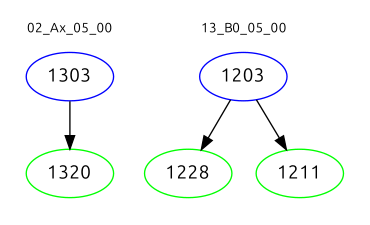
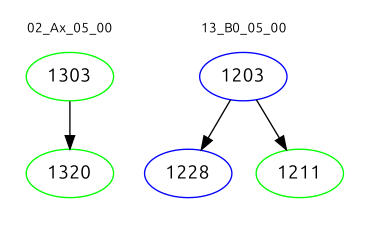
(70, 77) -> (70, 77)
(188, 173) -> (188, 173)
